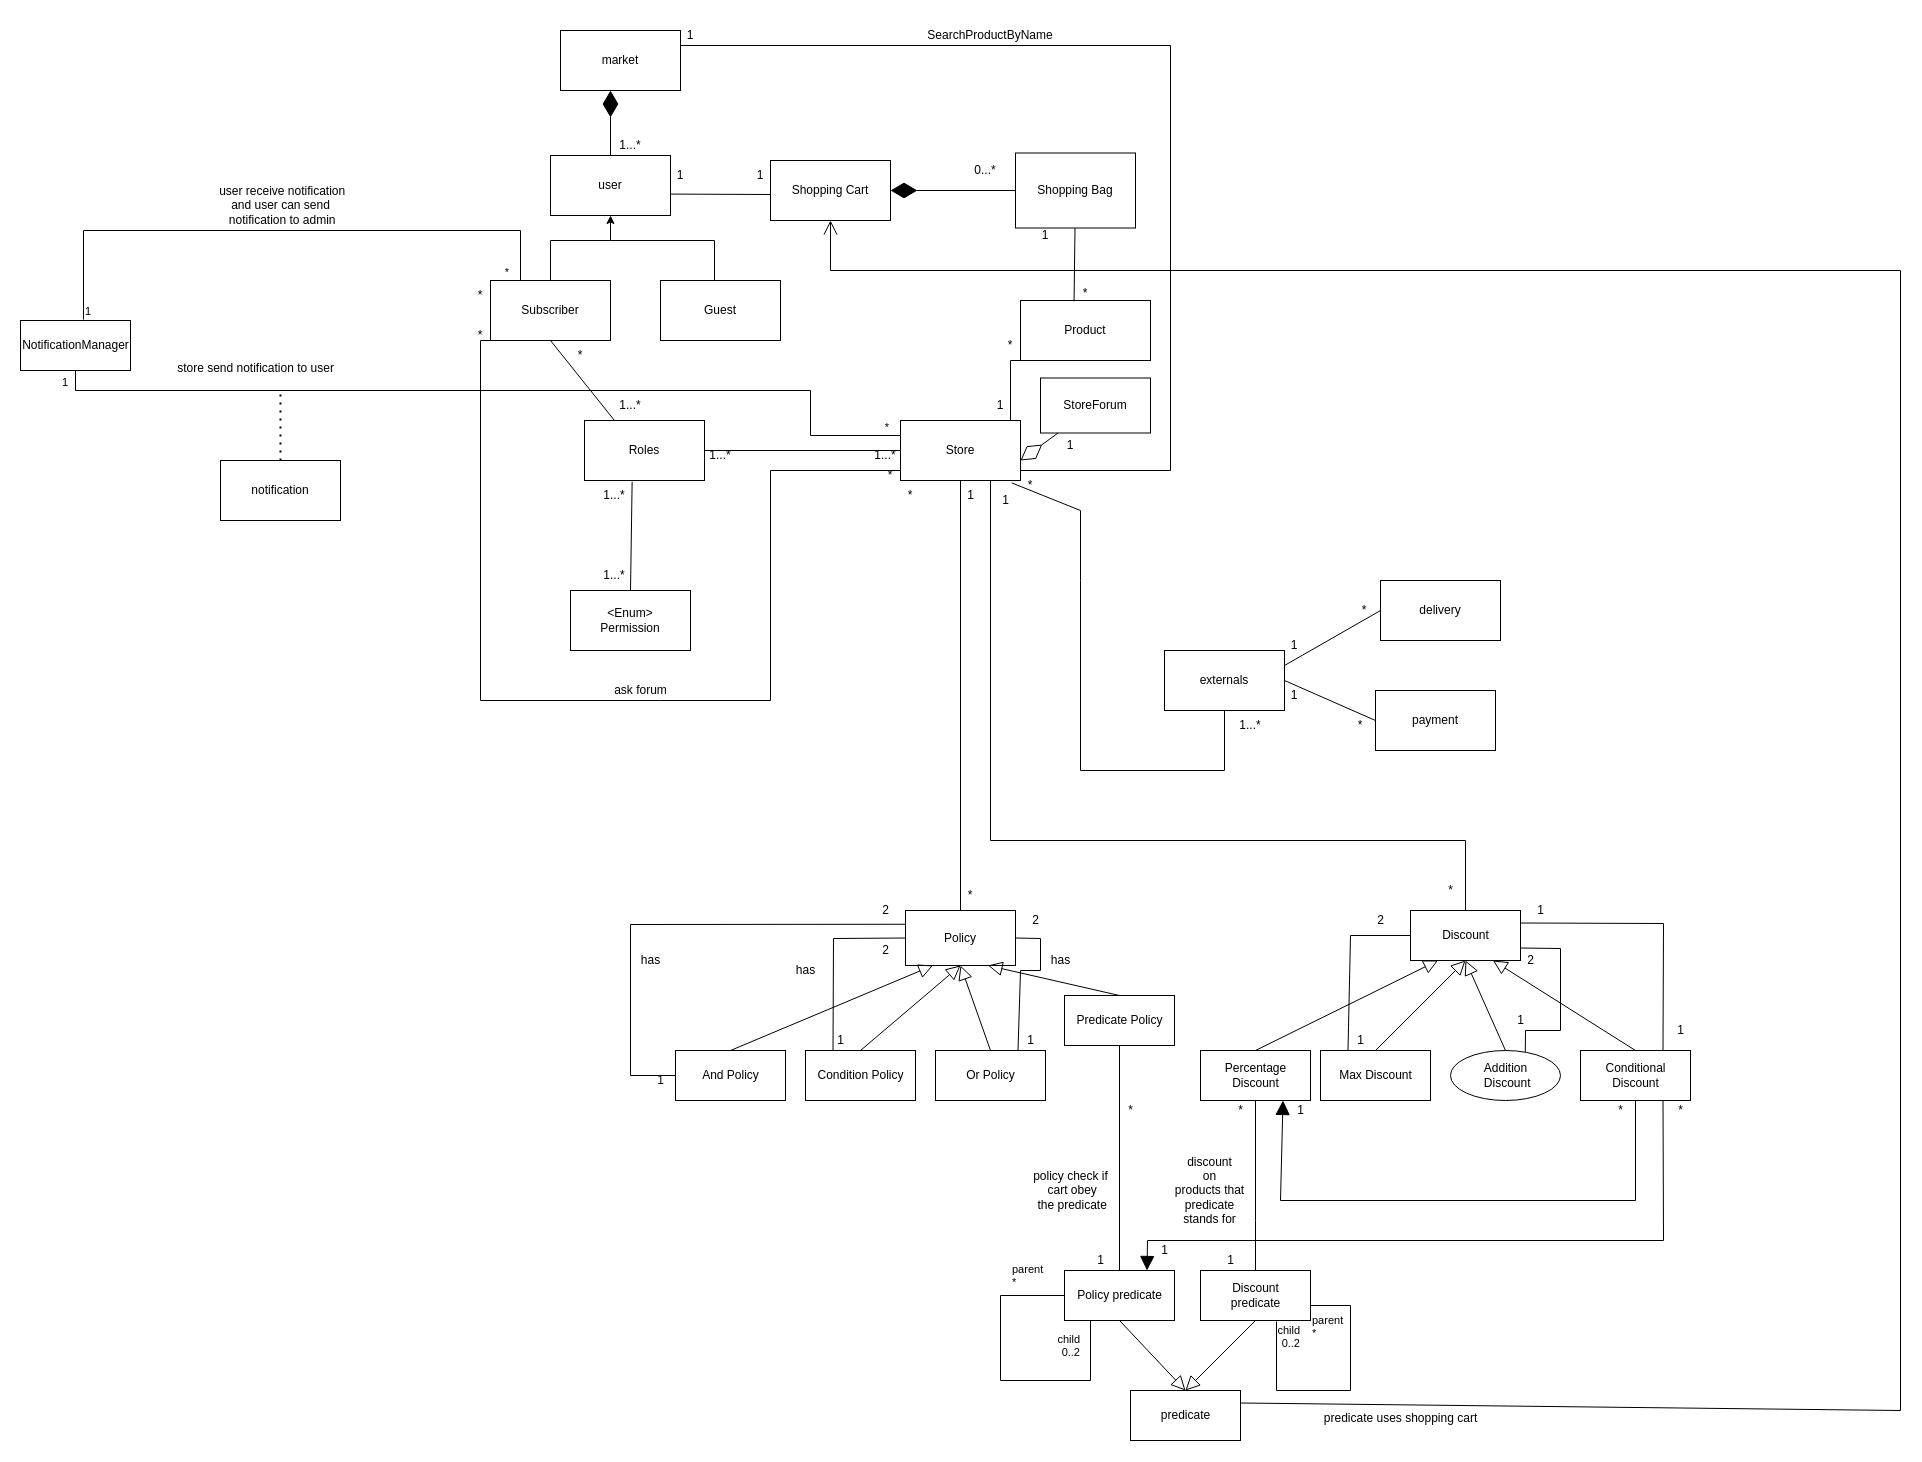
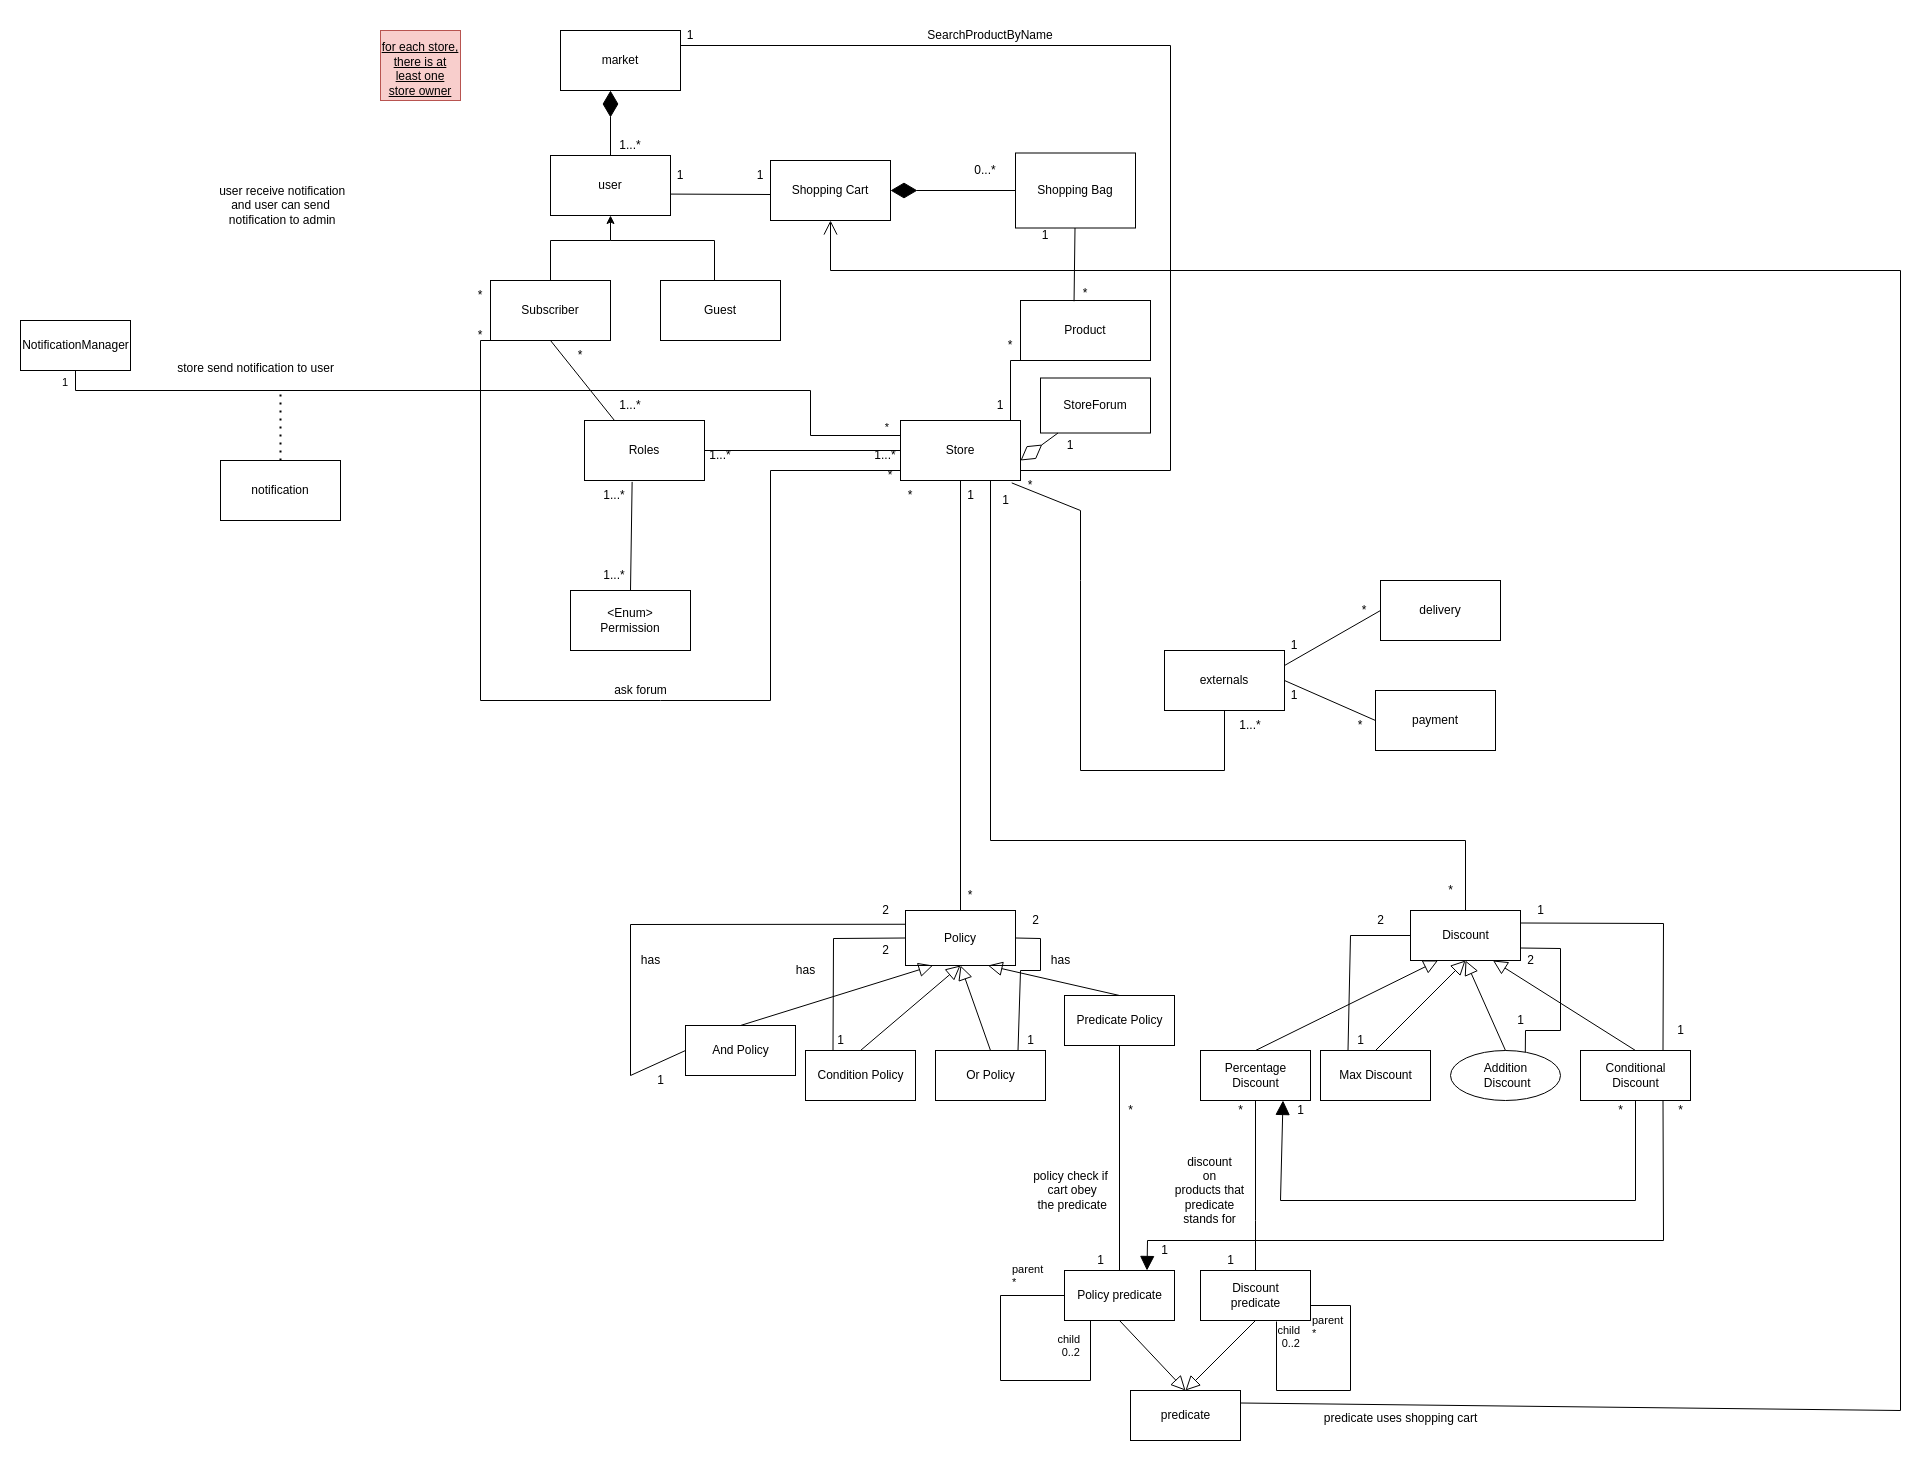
none -> (421, 66)
(283, 231) -> none
(731, 1076) -> (741, 1051)
